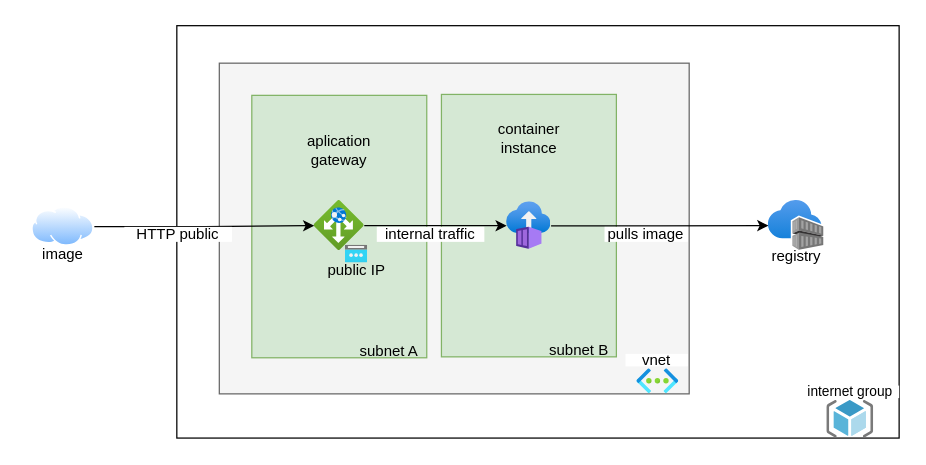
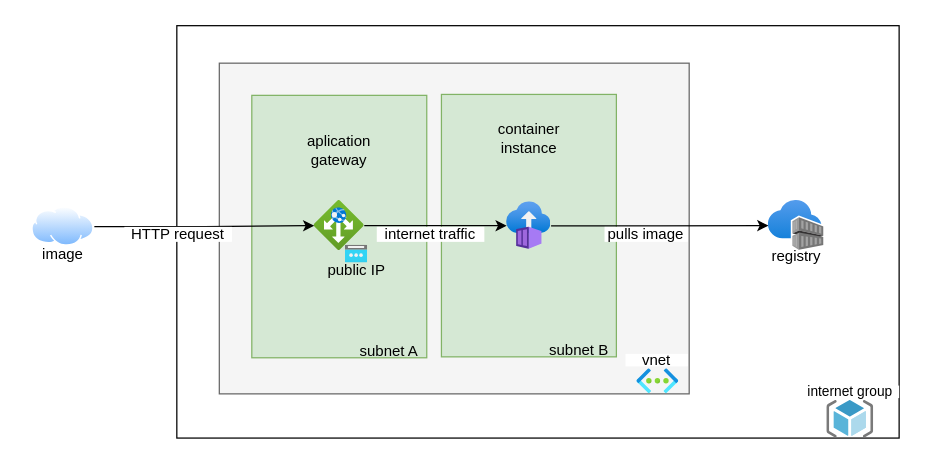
(178, 234) -> (178, 234)
(431, 234) -> (431, 234)
